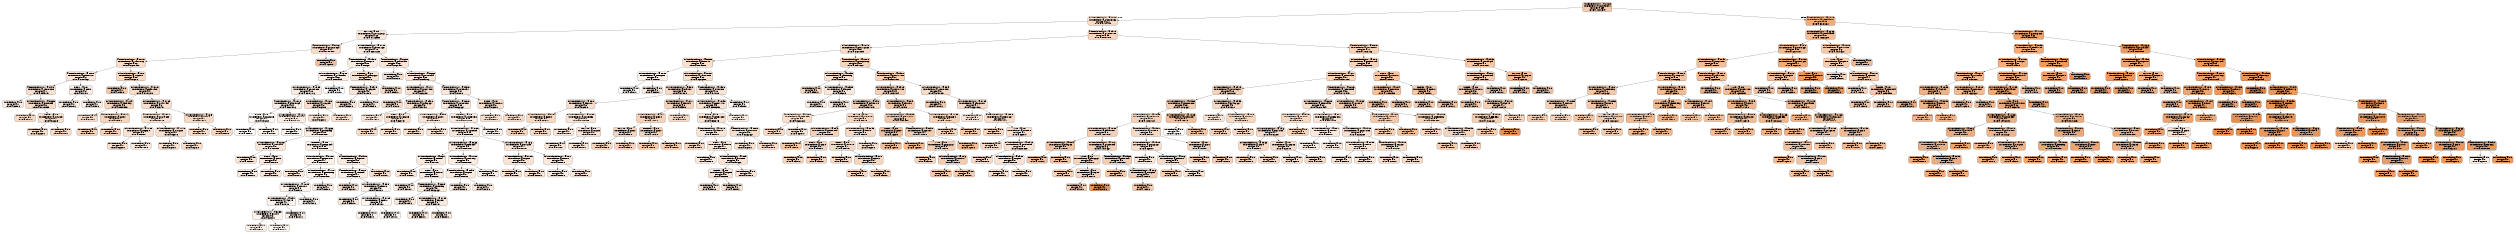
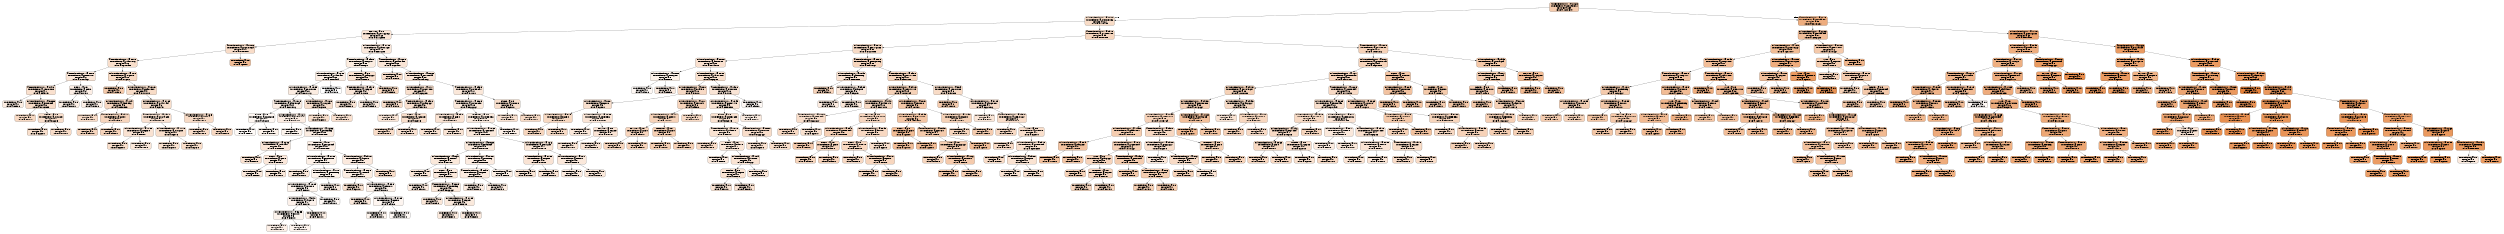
(1985, 104) -> (1977, 104)
(1174, 132) -> (1187, 132)
(1510, 132) -> (1523, 132)
(2344, 146) -> (2332, 146)
(1100, 187) -> (1105, 187)
none -> (1144, 187)
